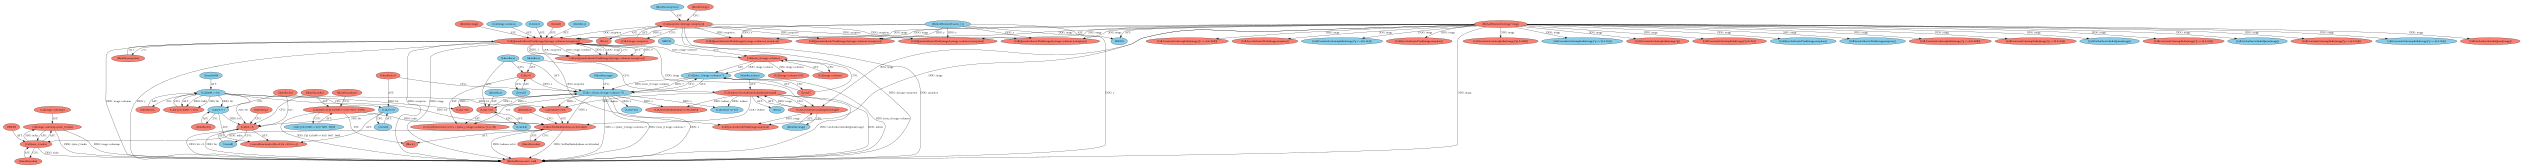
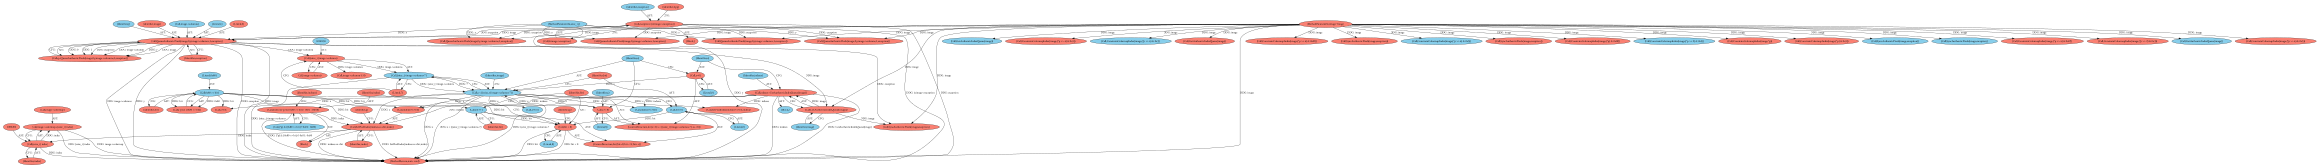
(1119, 41) -> none
